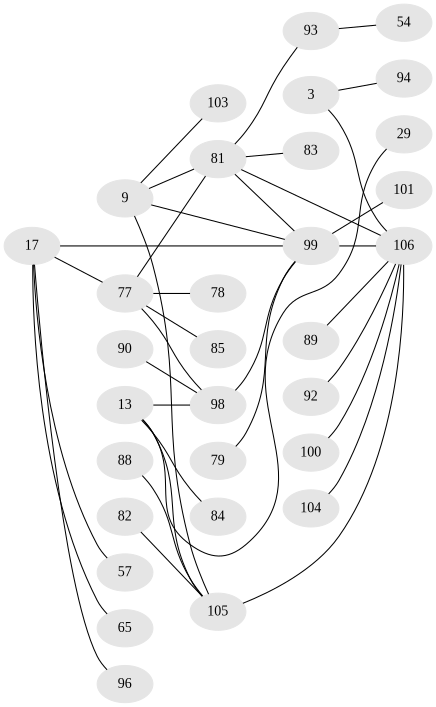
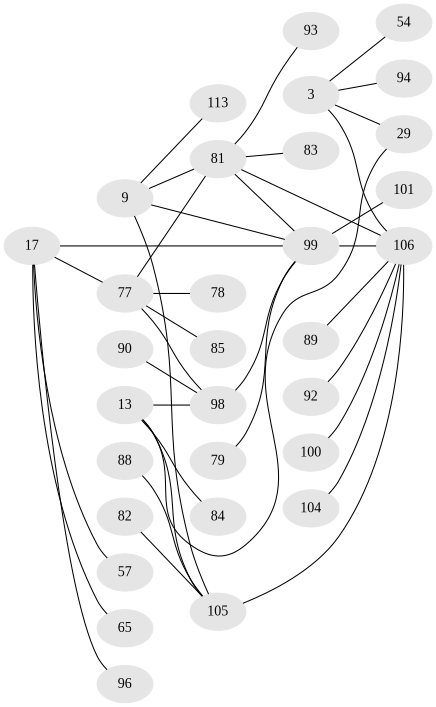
(357, 27) -> (357, 59)
(218, 103) -> (218, 103)
none -> (358, 115)
